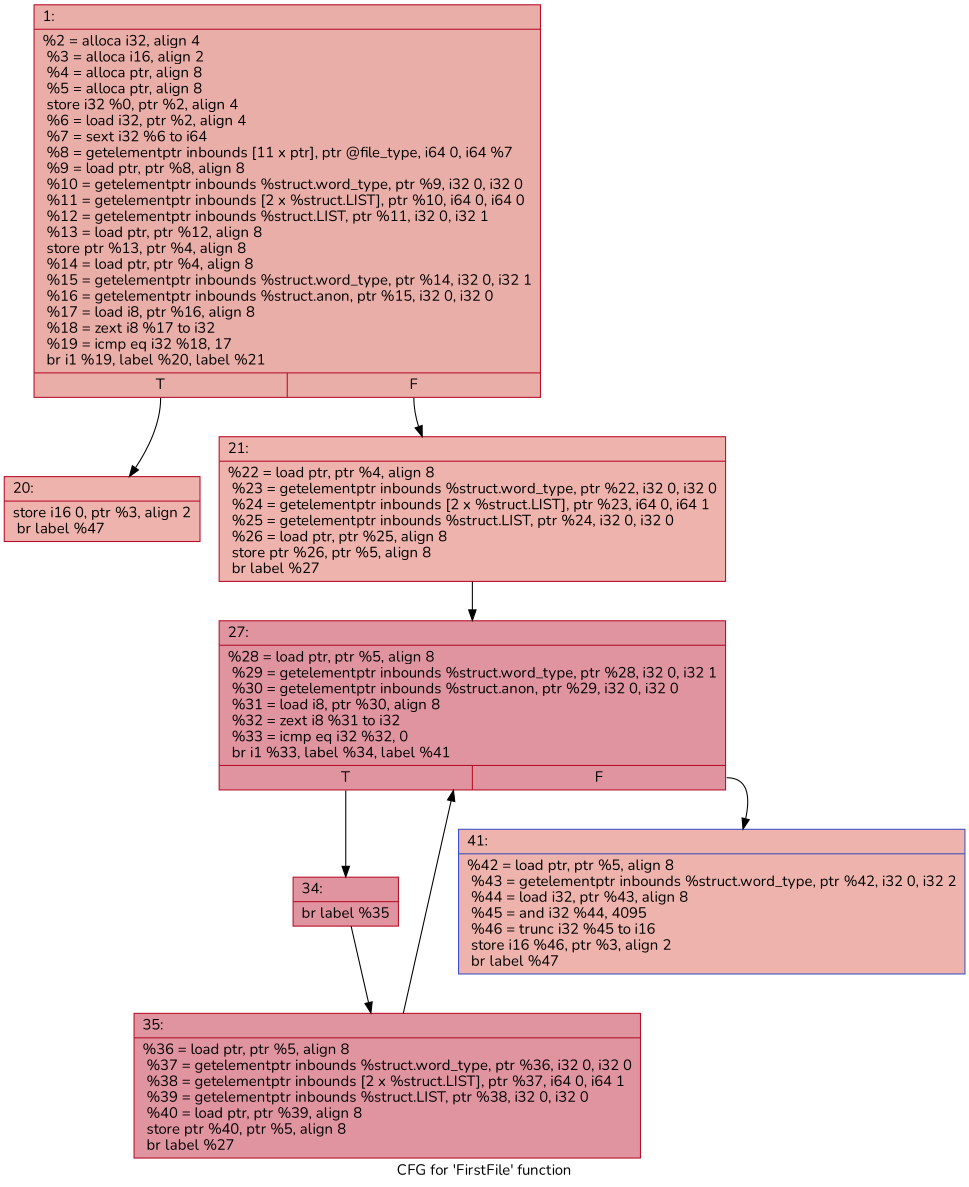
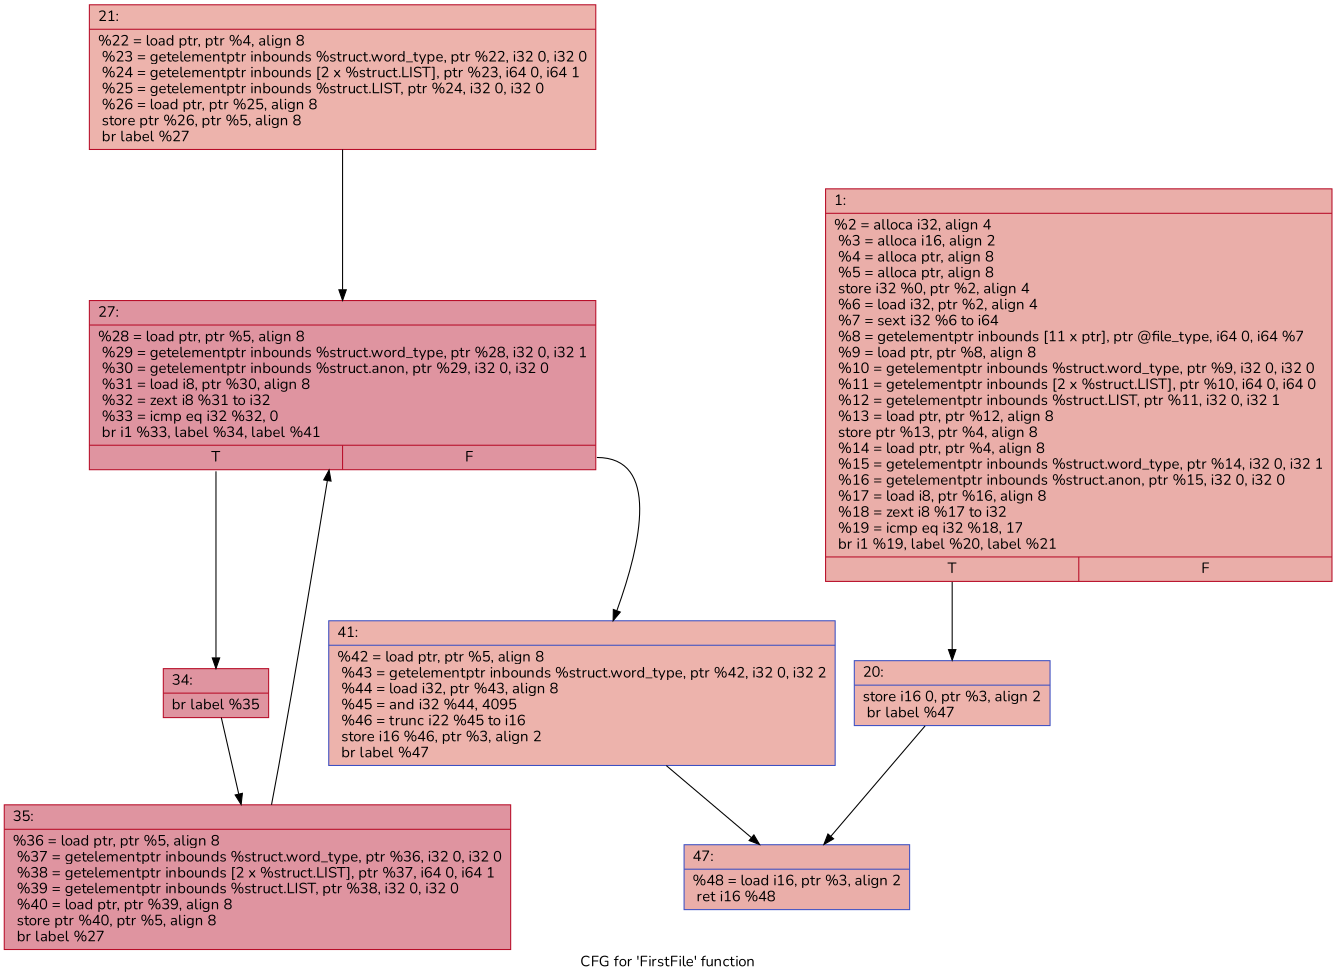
(415, 412) -> none
(102, 509) -> (952, 693)
none -> (797, 877)
(562, 929) -> (432, 721)
